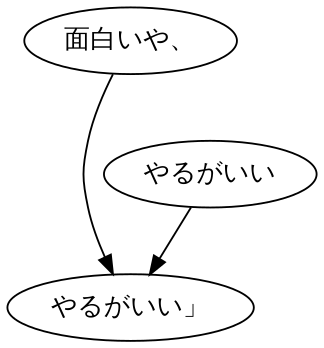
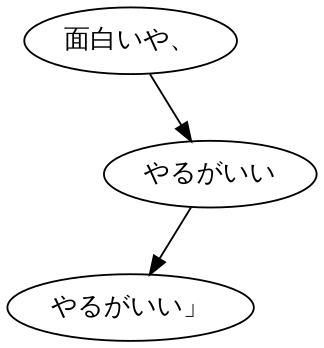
(84, 165) -> (166, 100)
